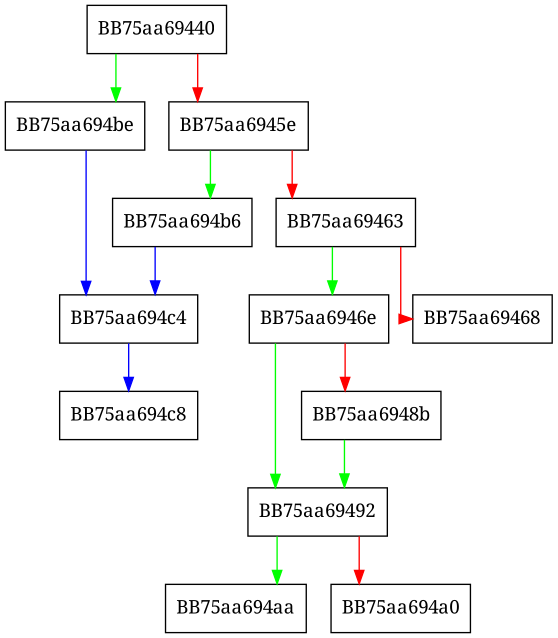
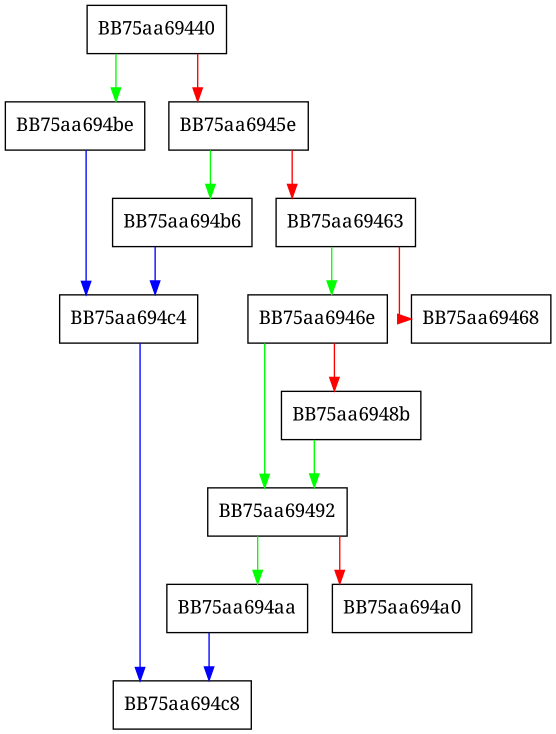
none -> (209, 650)
